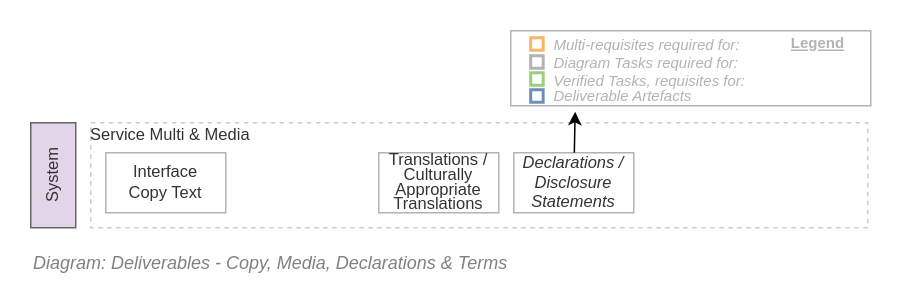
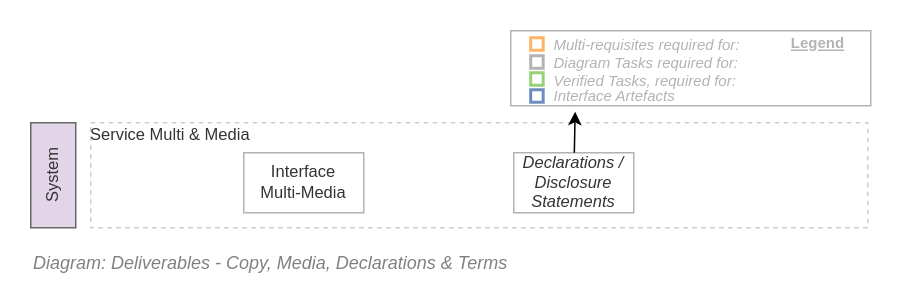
(667, 80) -> (660, 80)
(635, 95) -> (632, 95)
(166, 183) -> none
none -> (304, 183)
(439, 183) -> none
